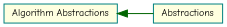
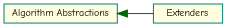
(188, 14) -> (188, 14)
